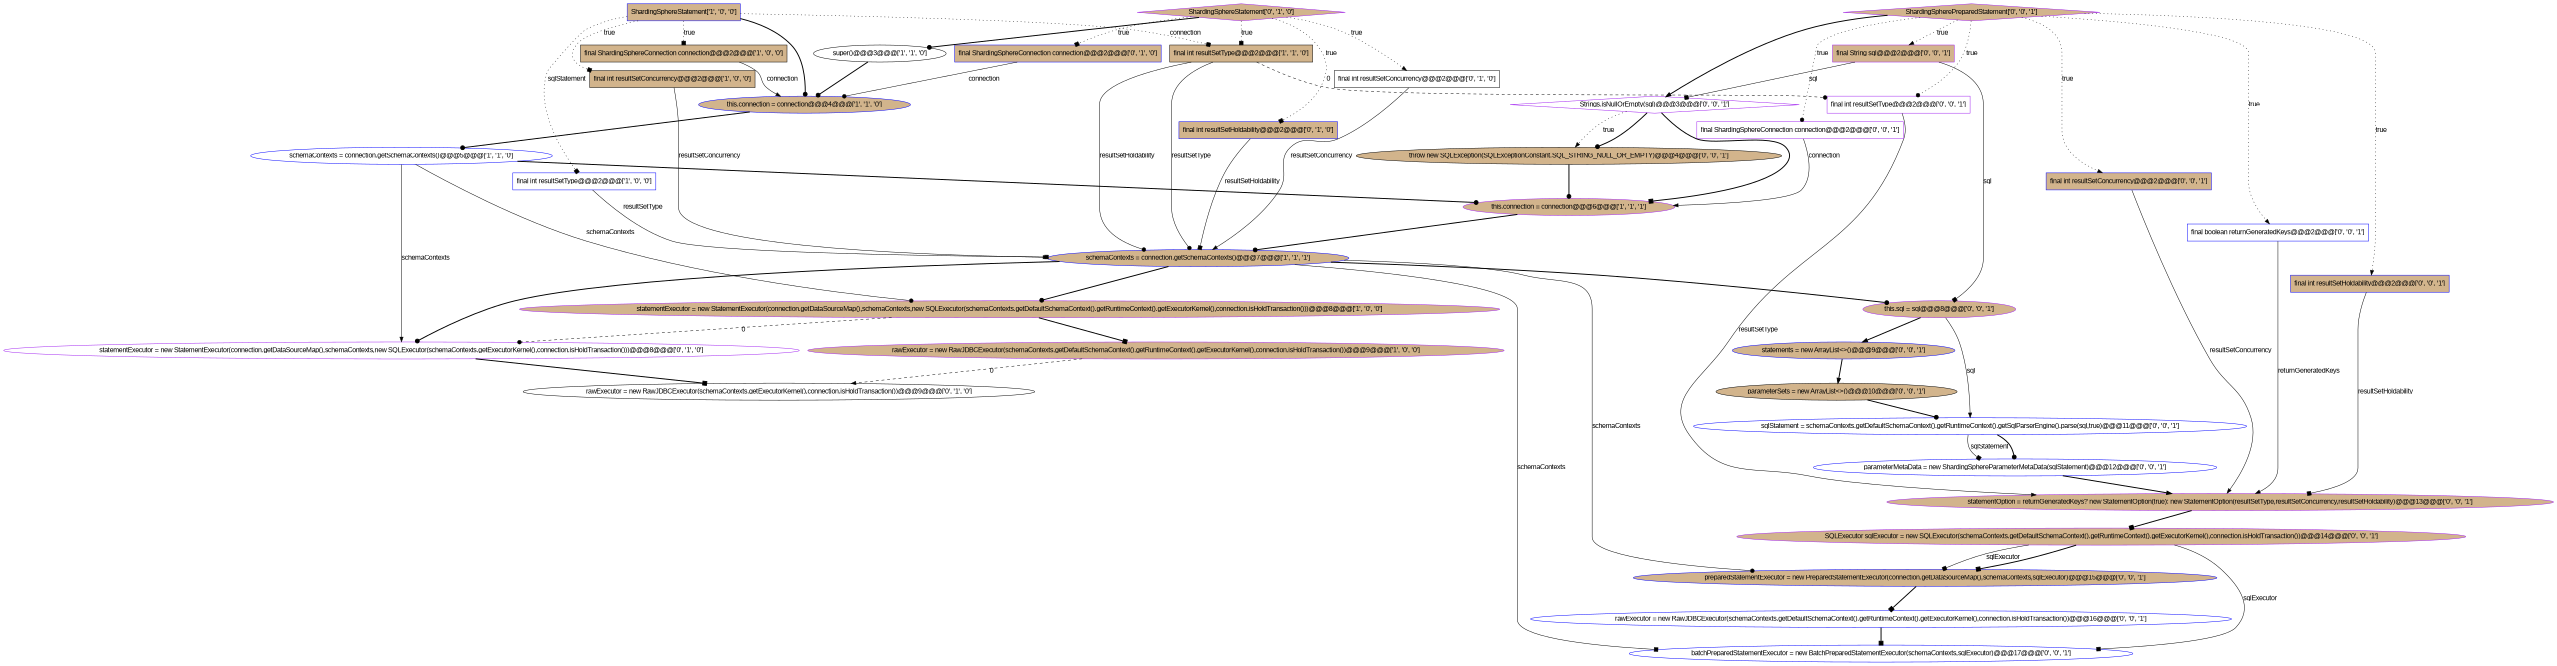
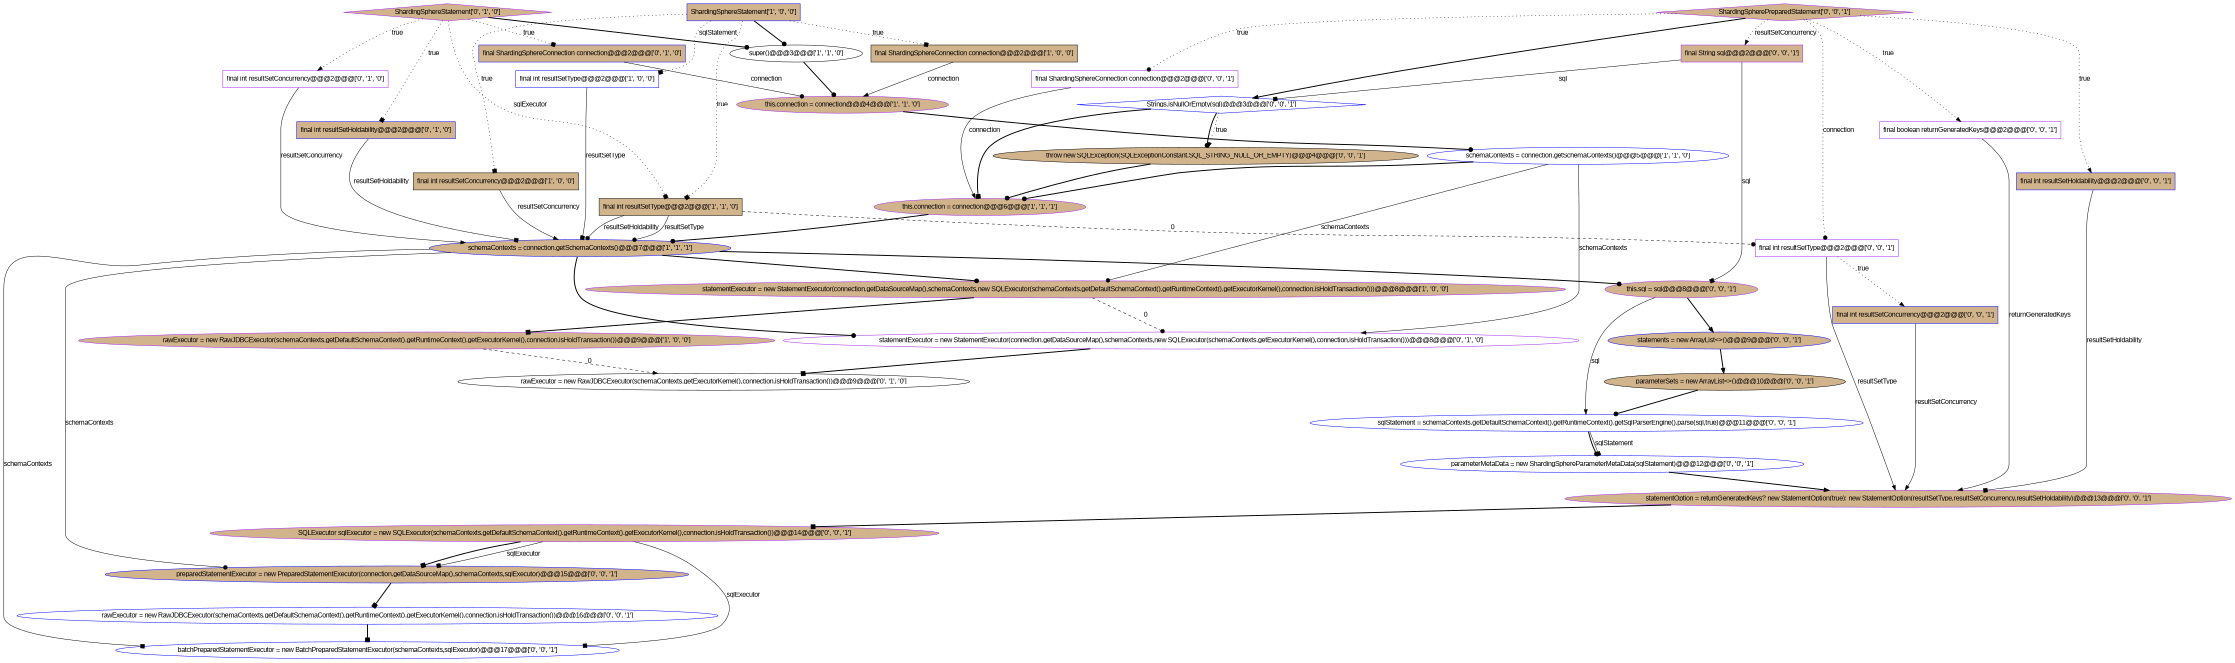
(1185, 33) -> (722, 105)
(1247, 33) -> (530, 105)
(1943, 33) -> (1786, 33)
(788, 42) -> (768, 32)
(1972, 54) -> (1839, 130)
(1417, 79) -> (305, 79)
(2062, 91) -> (1869, 280)
(805, 105) -> (843, 105)
(1655, 105) -> (1221, 105)
(2278, 233) -> (1970, 130)
